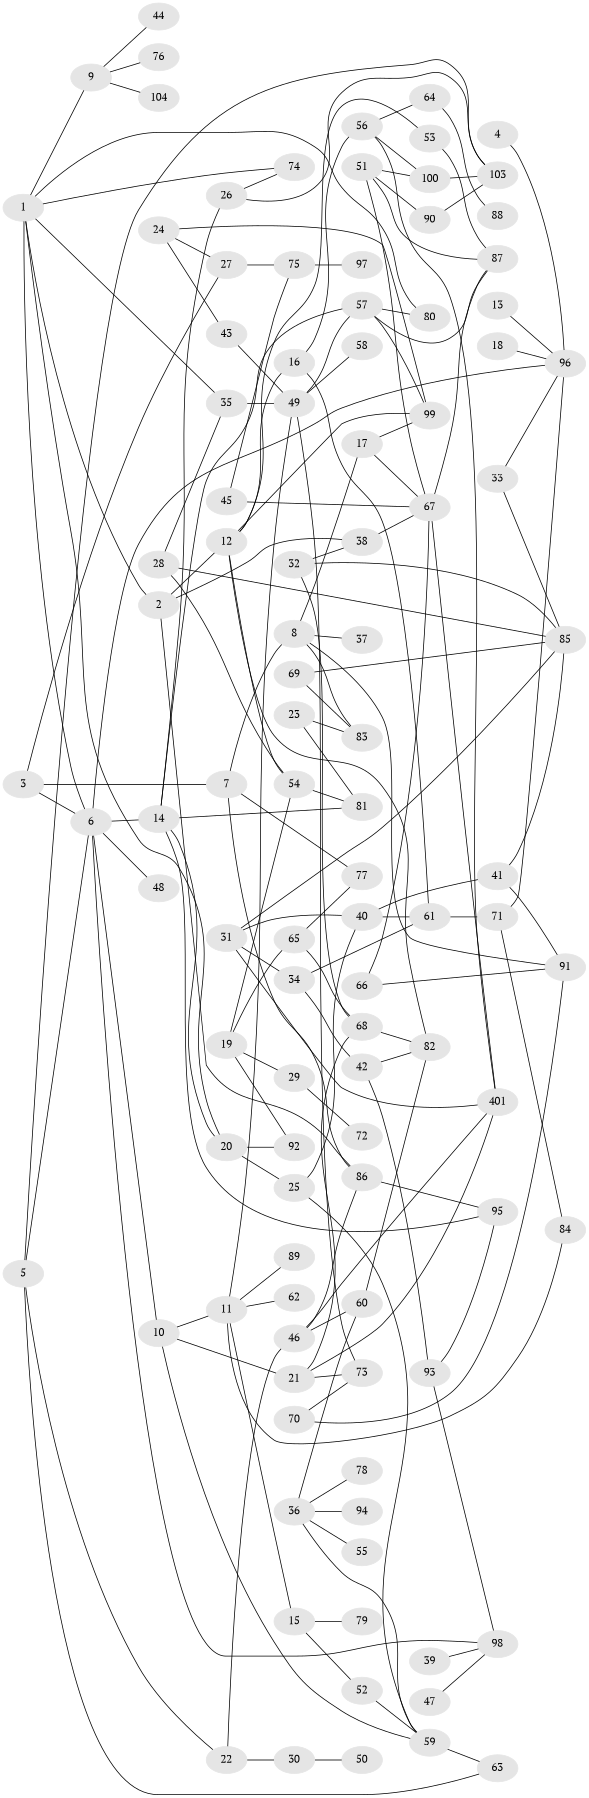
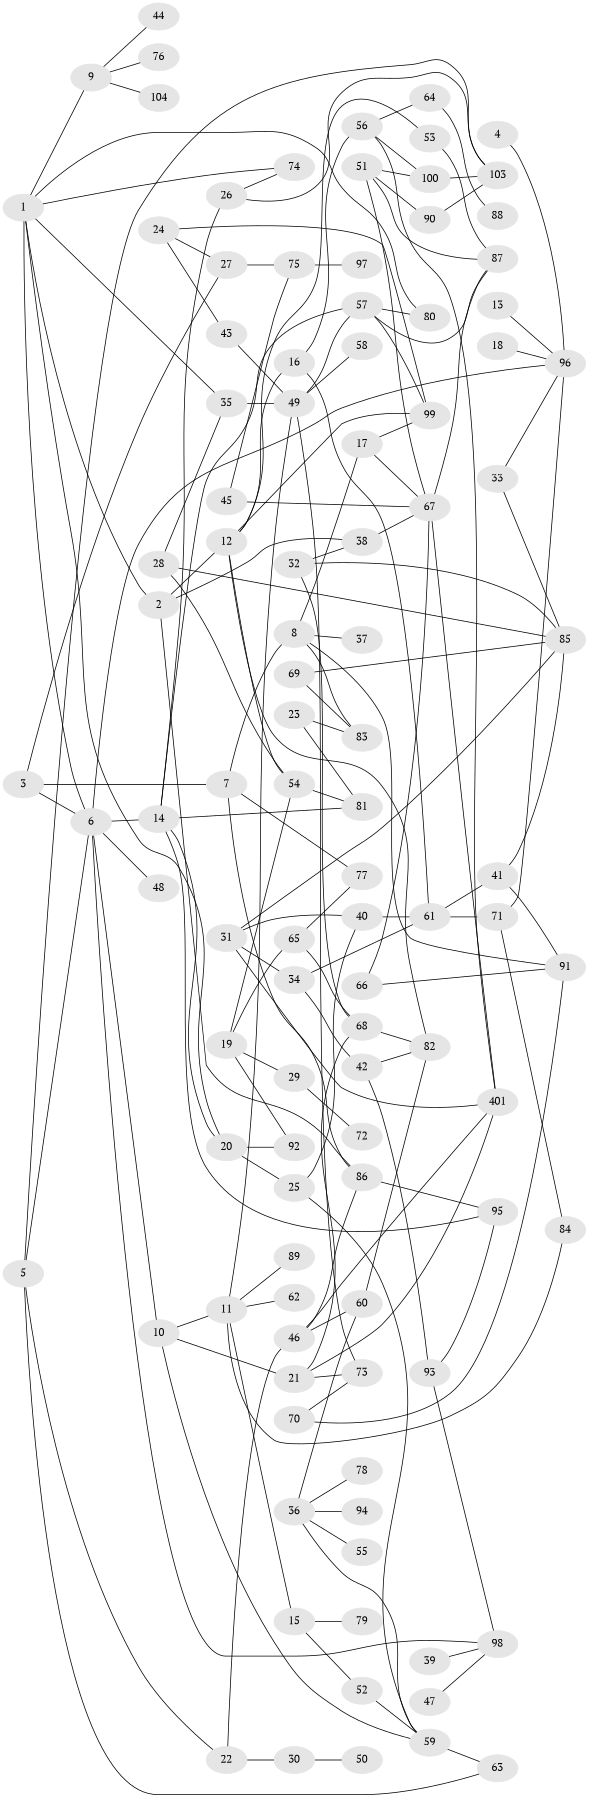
(422, 893) -> (464, 897)
